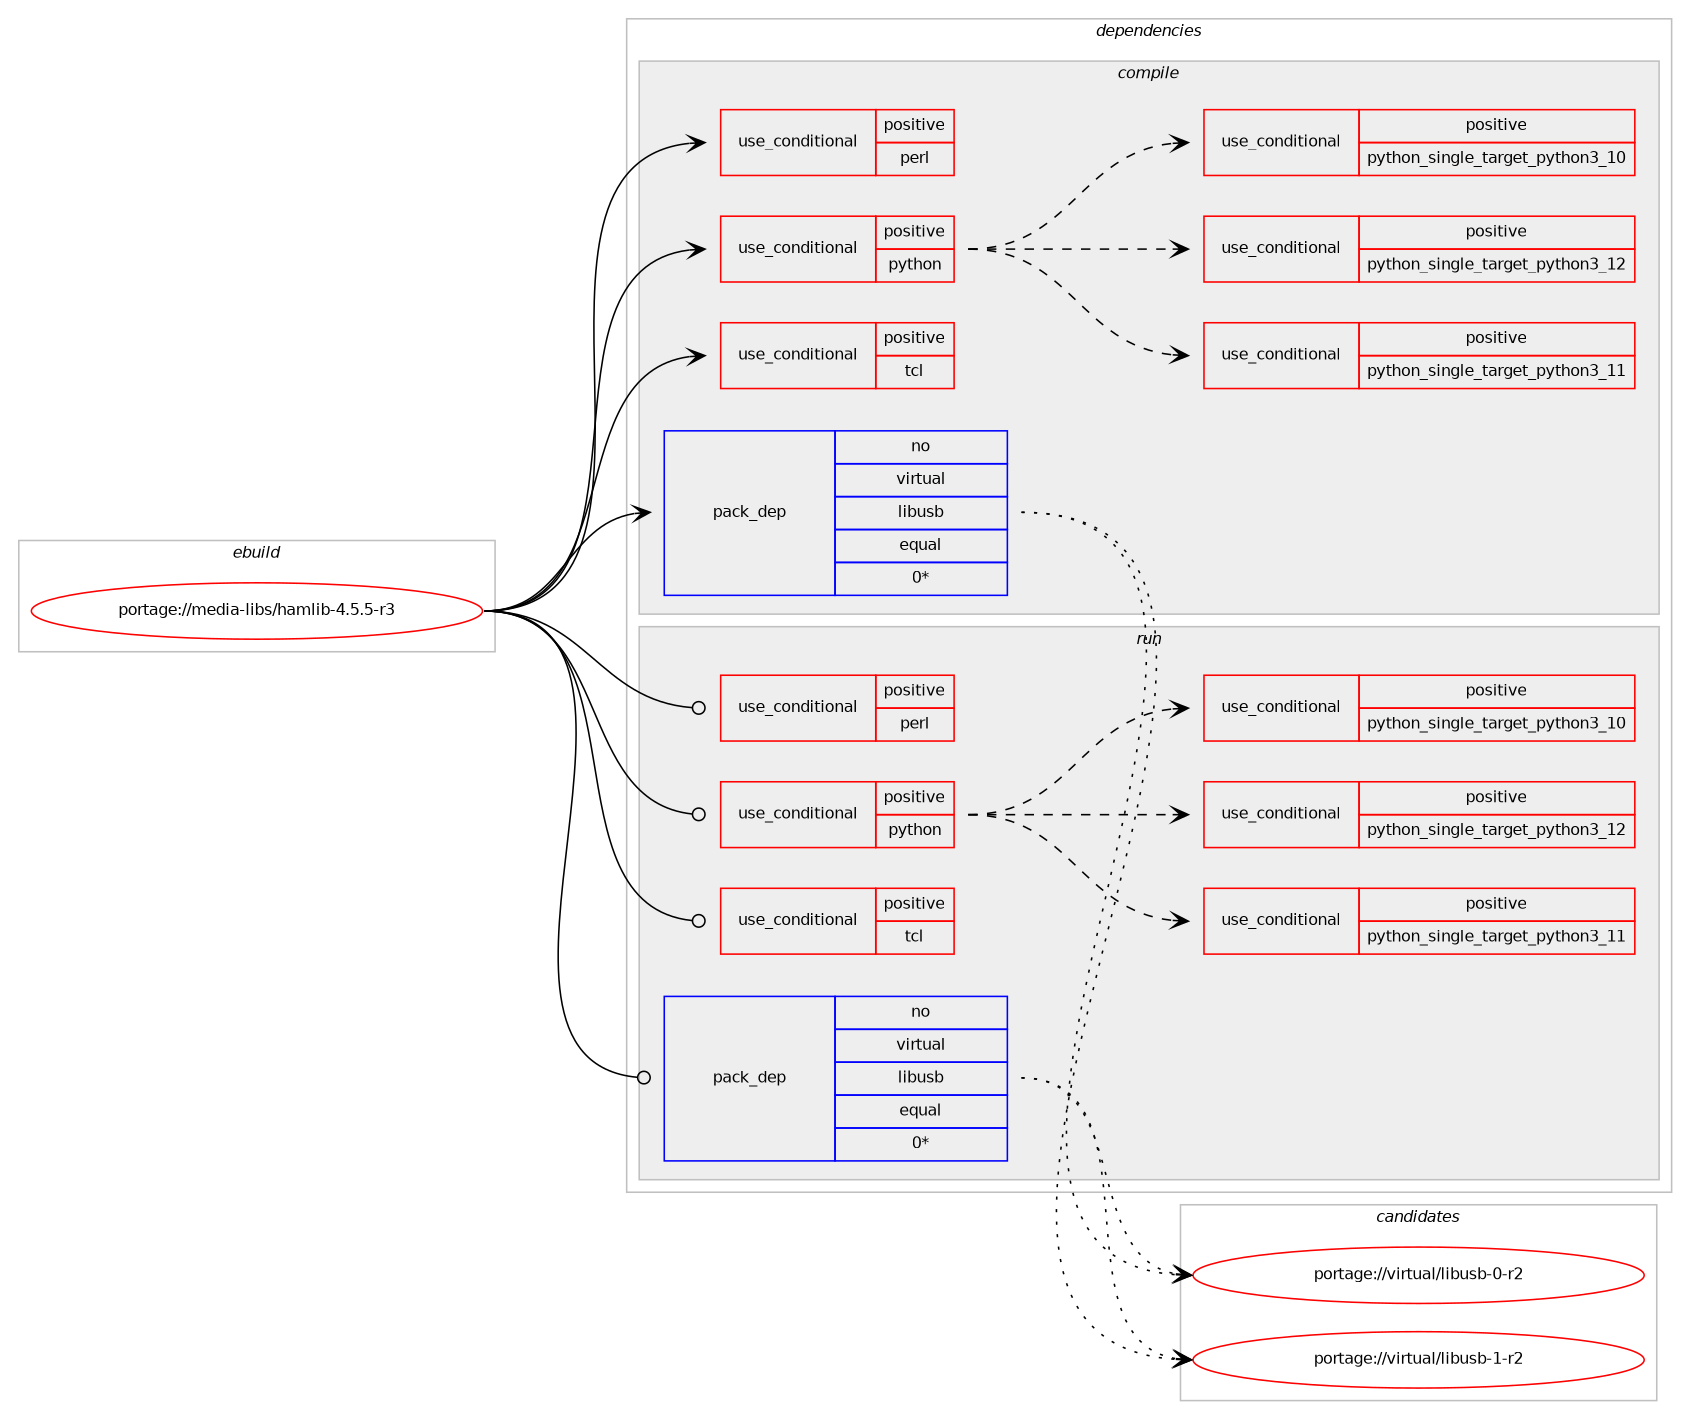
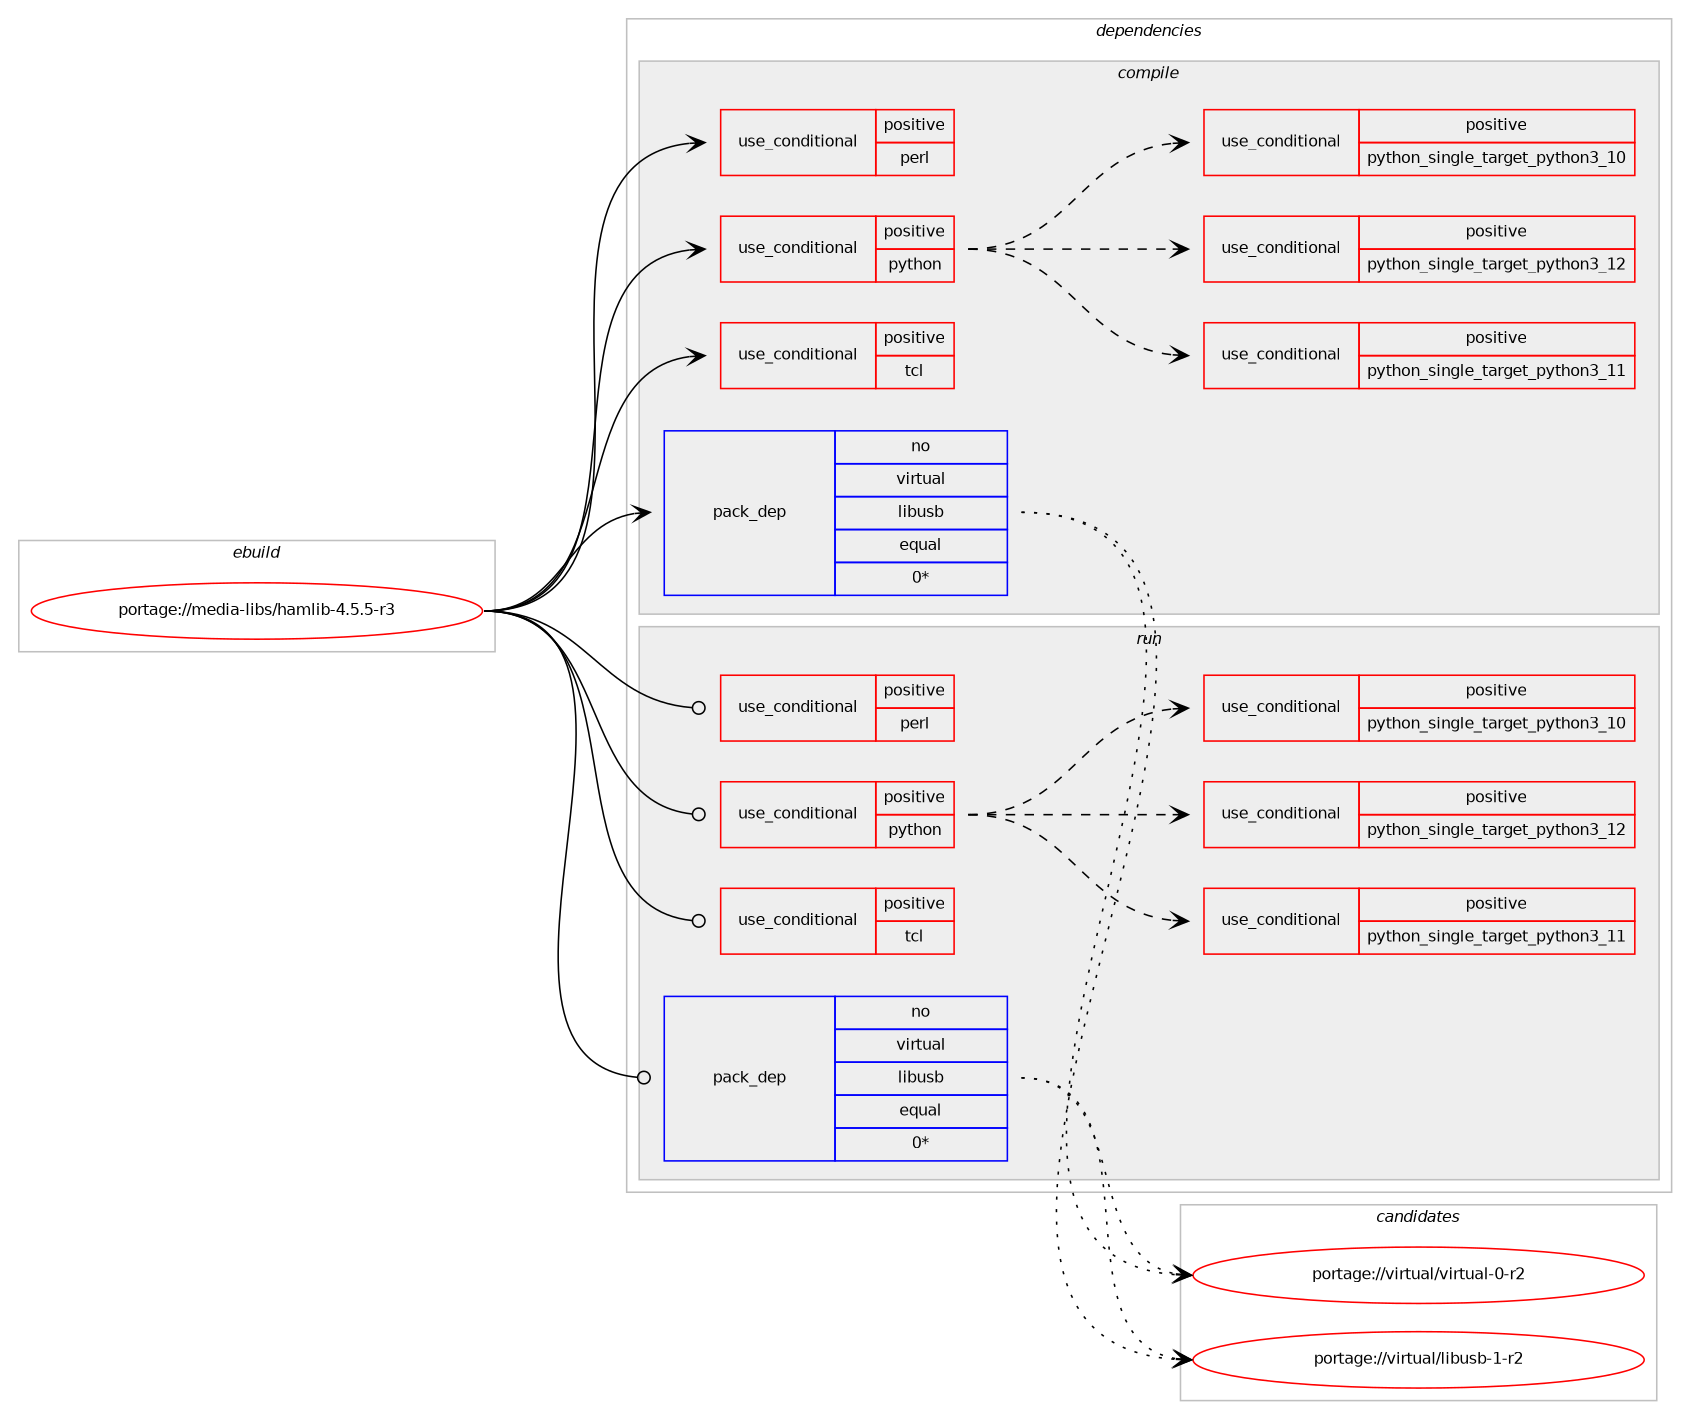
(1419, 1275) -> (1419, 1275)
